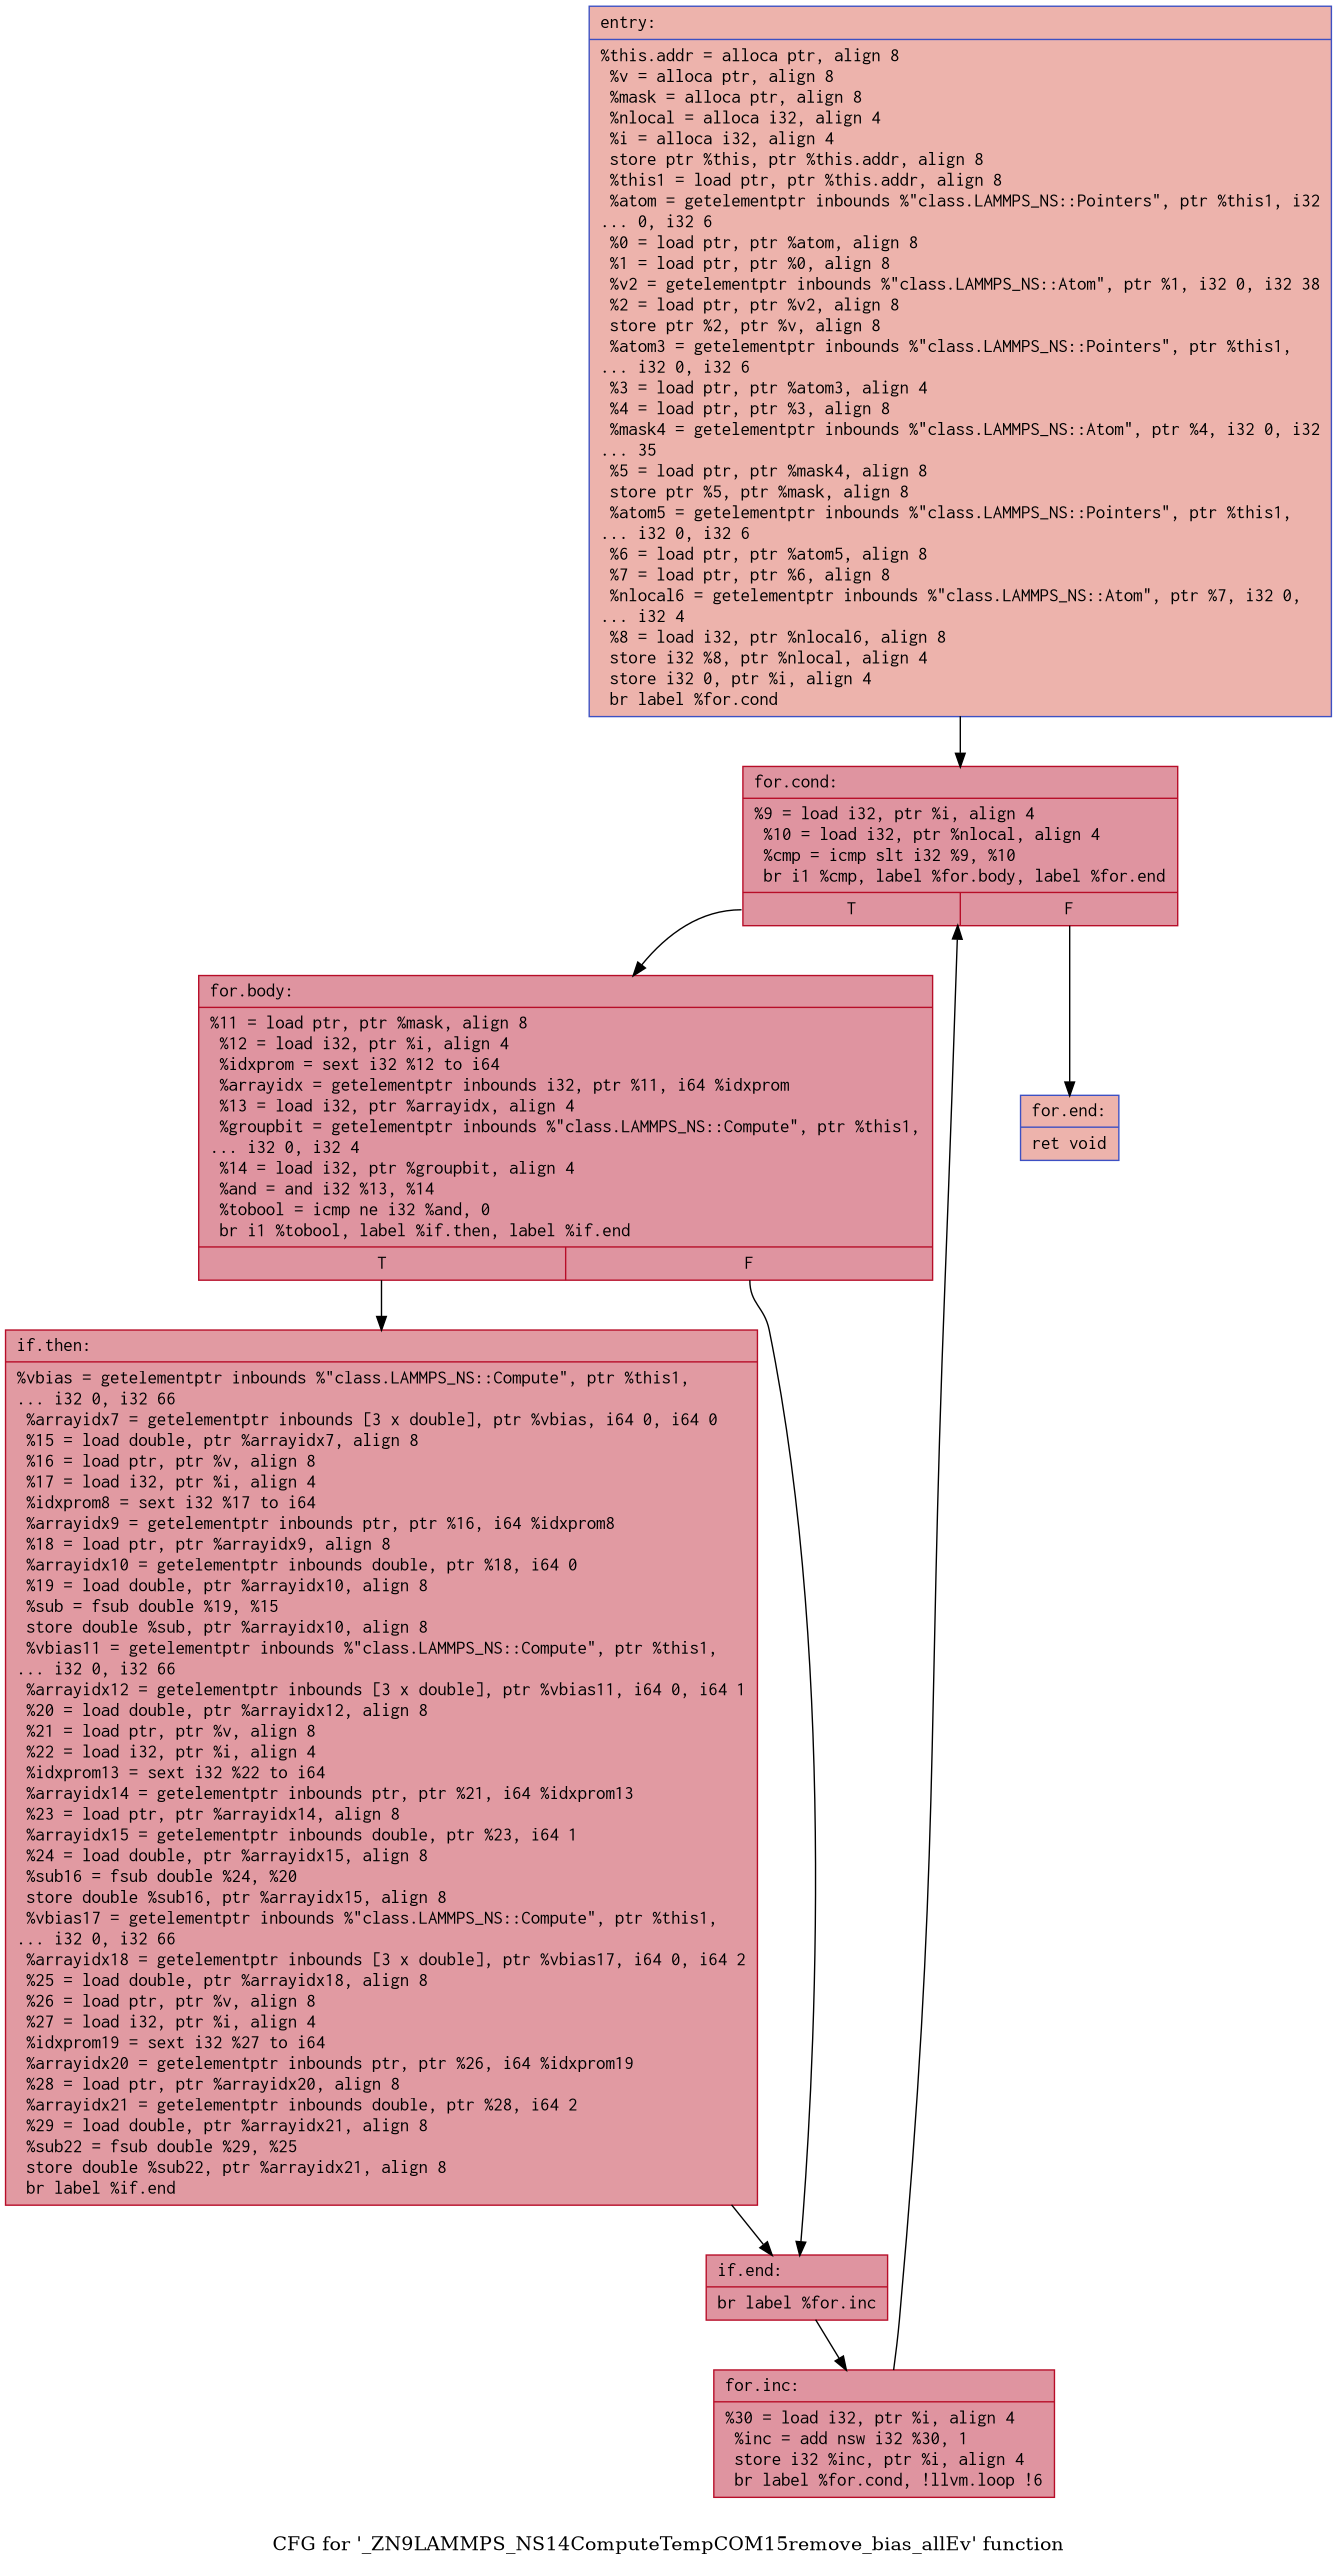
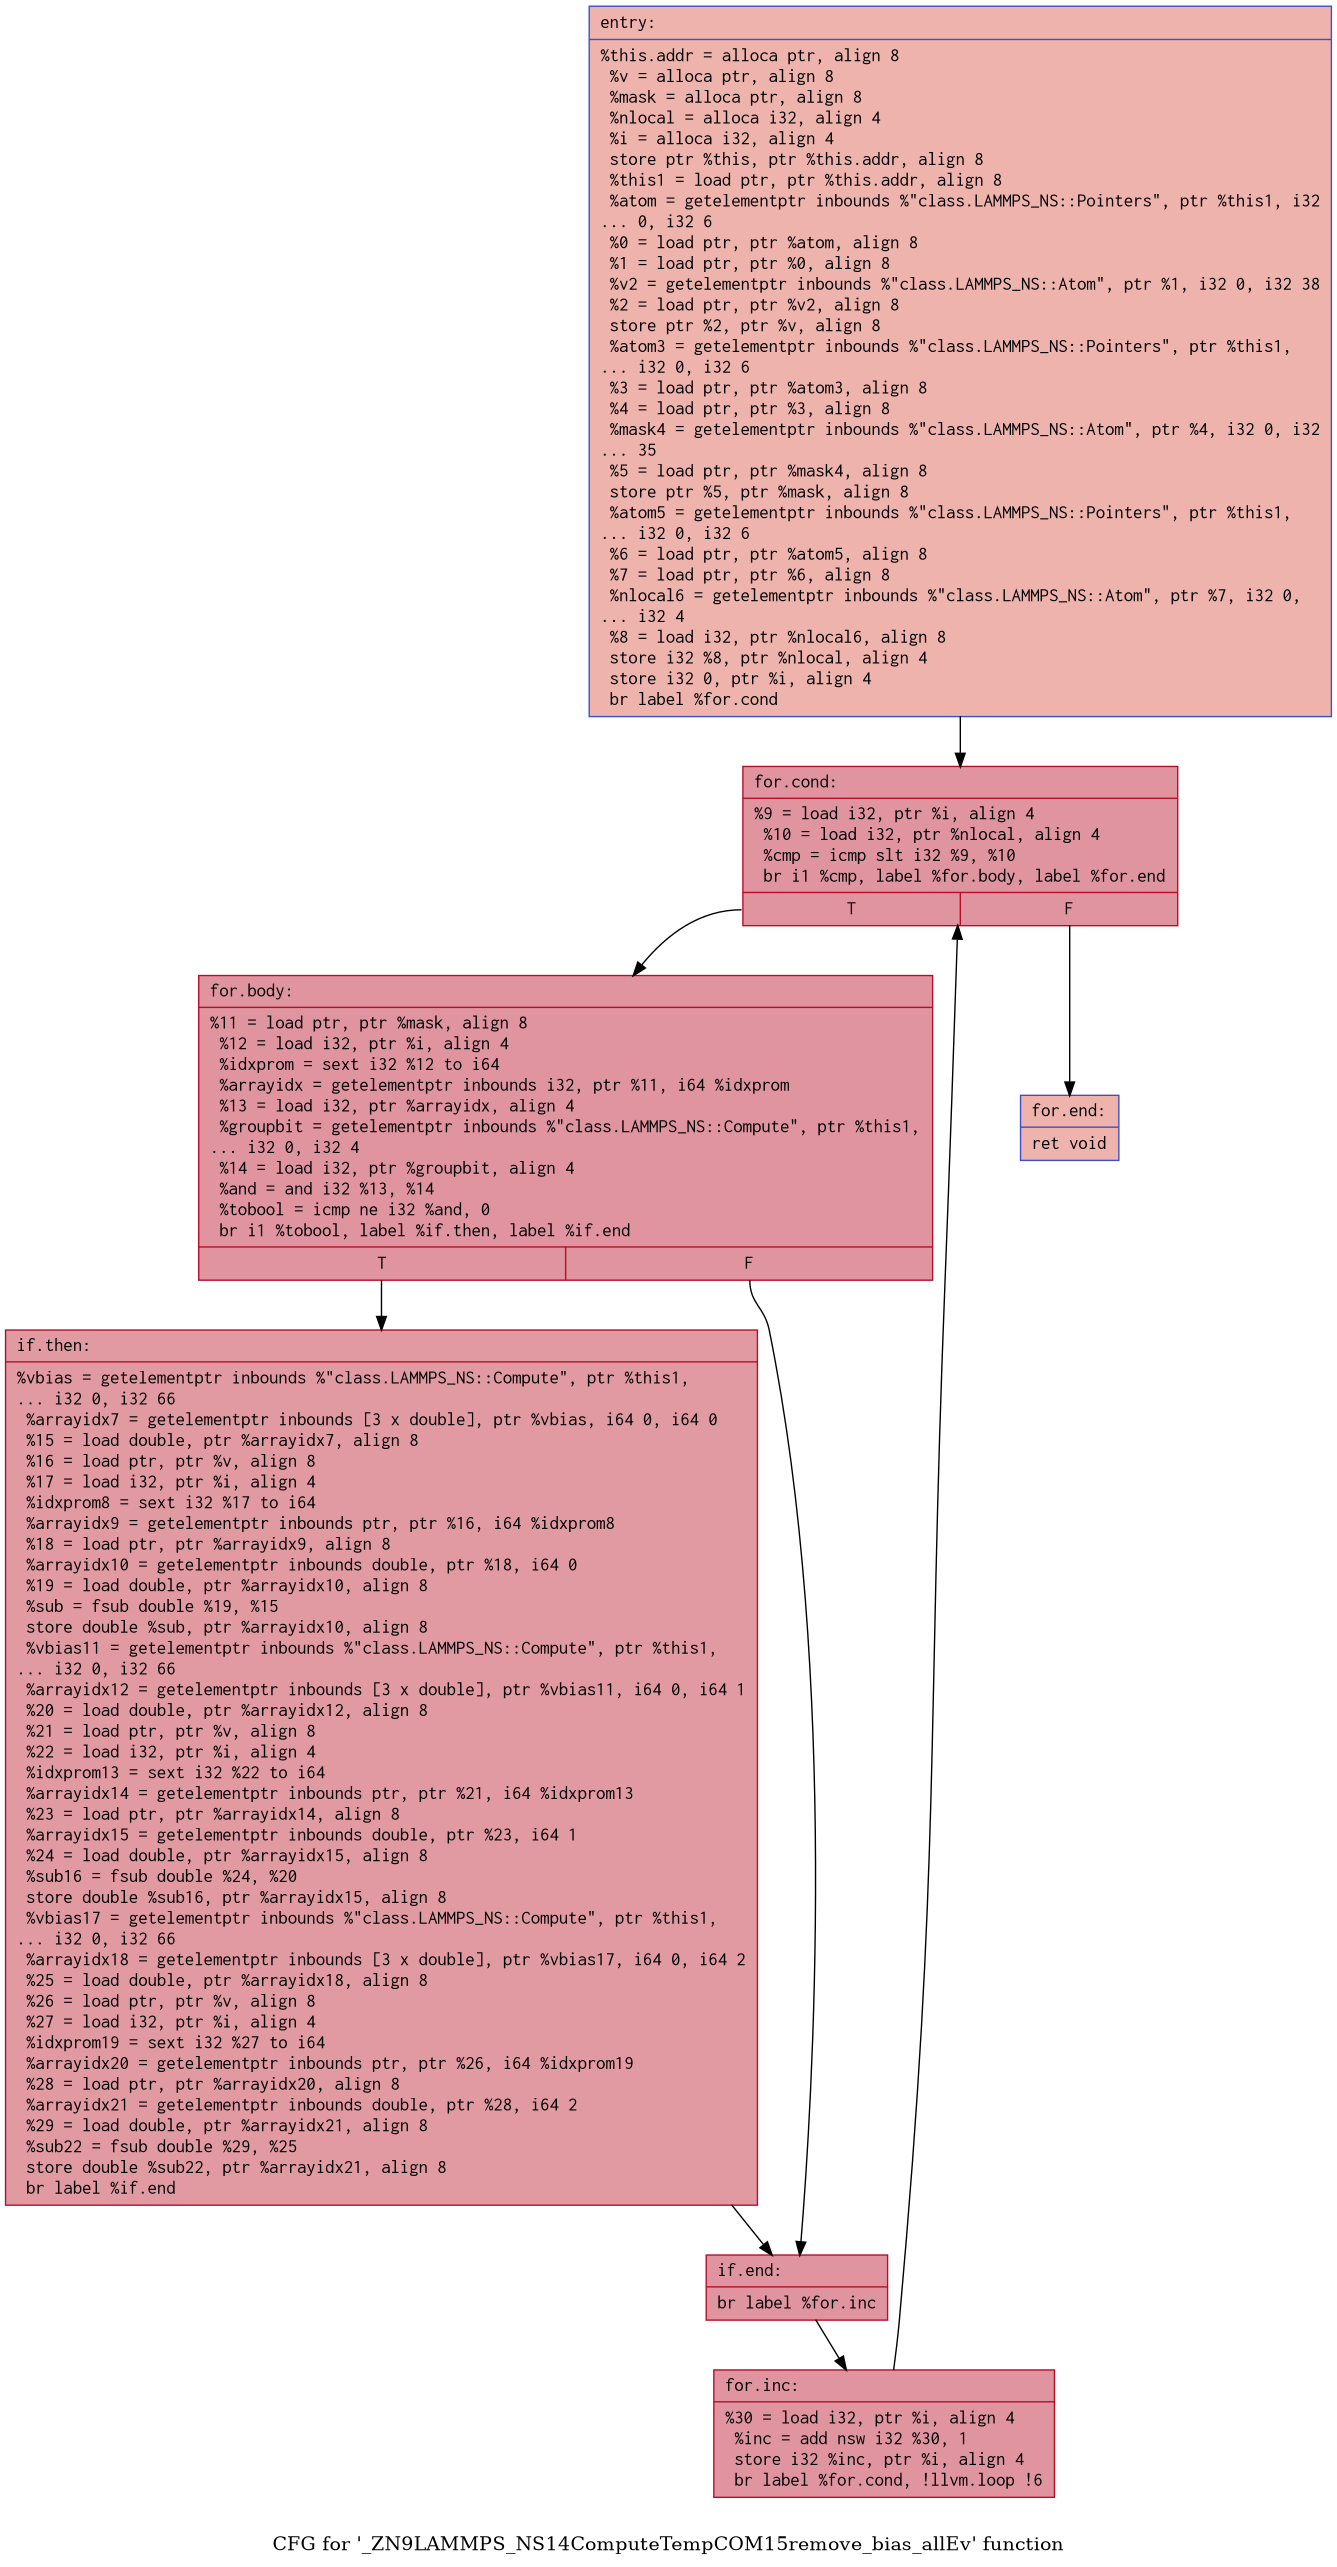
(764, 388) -> (764, 388)
